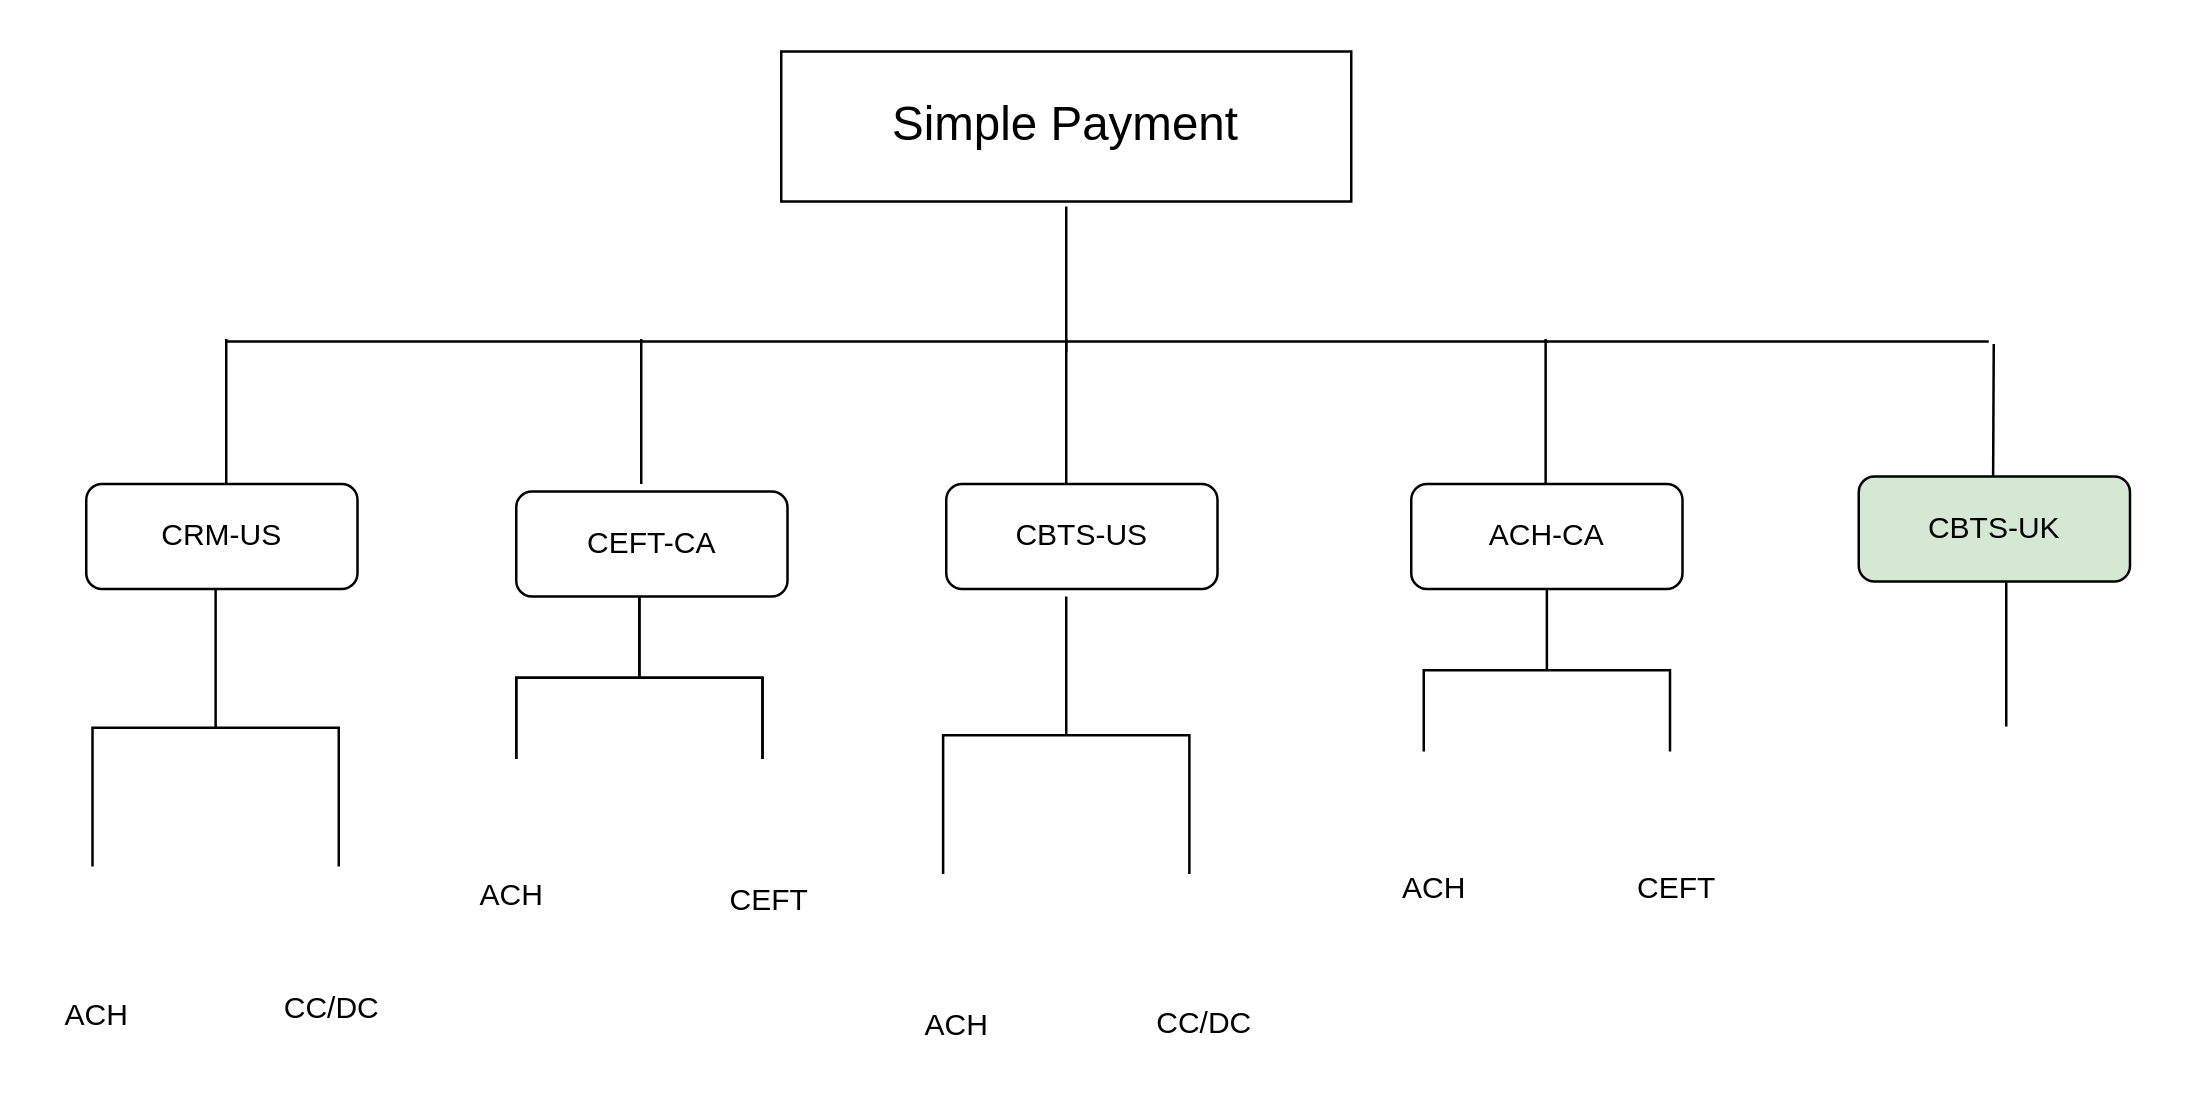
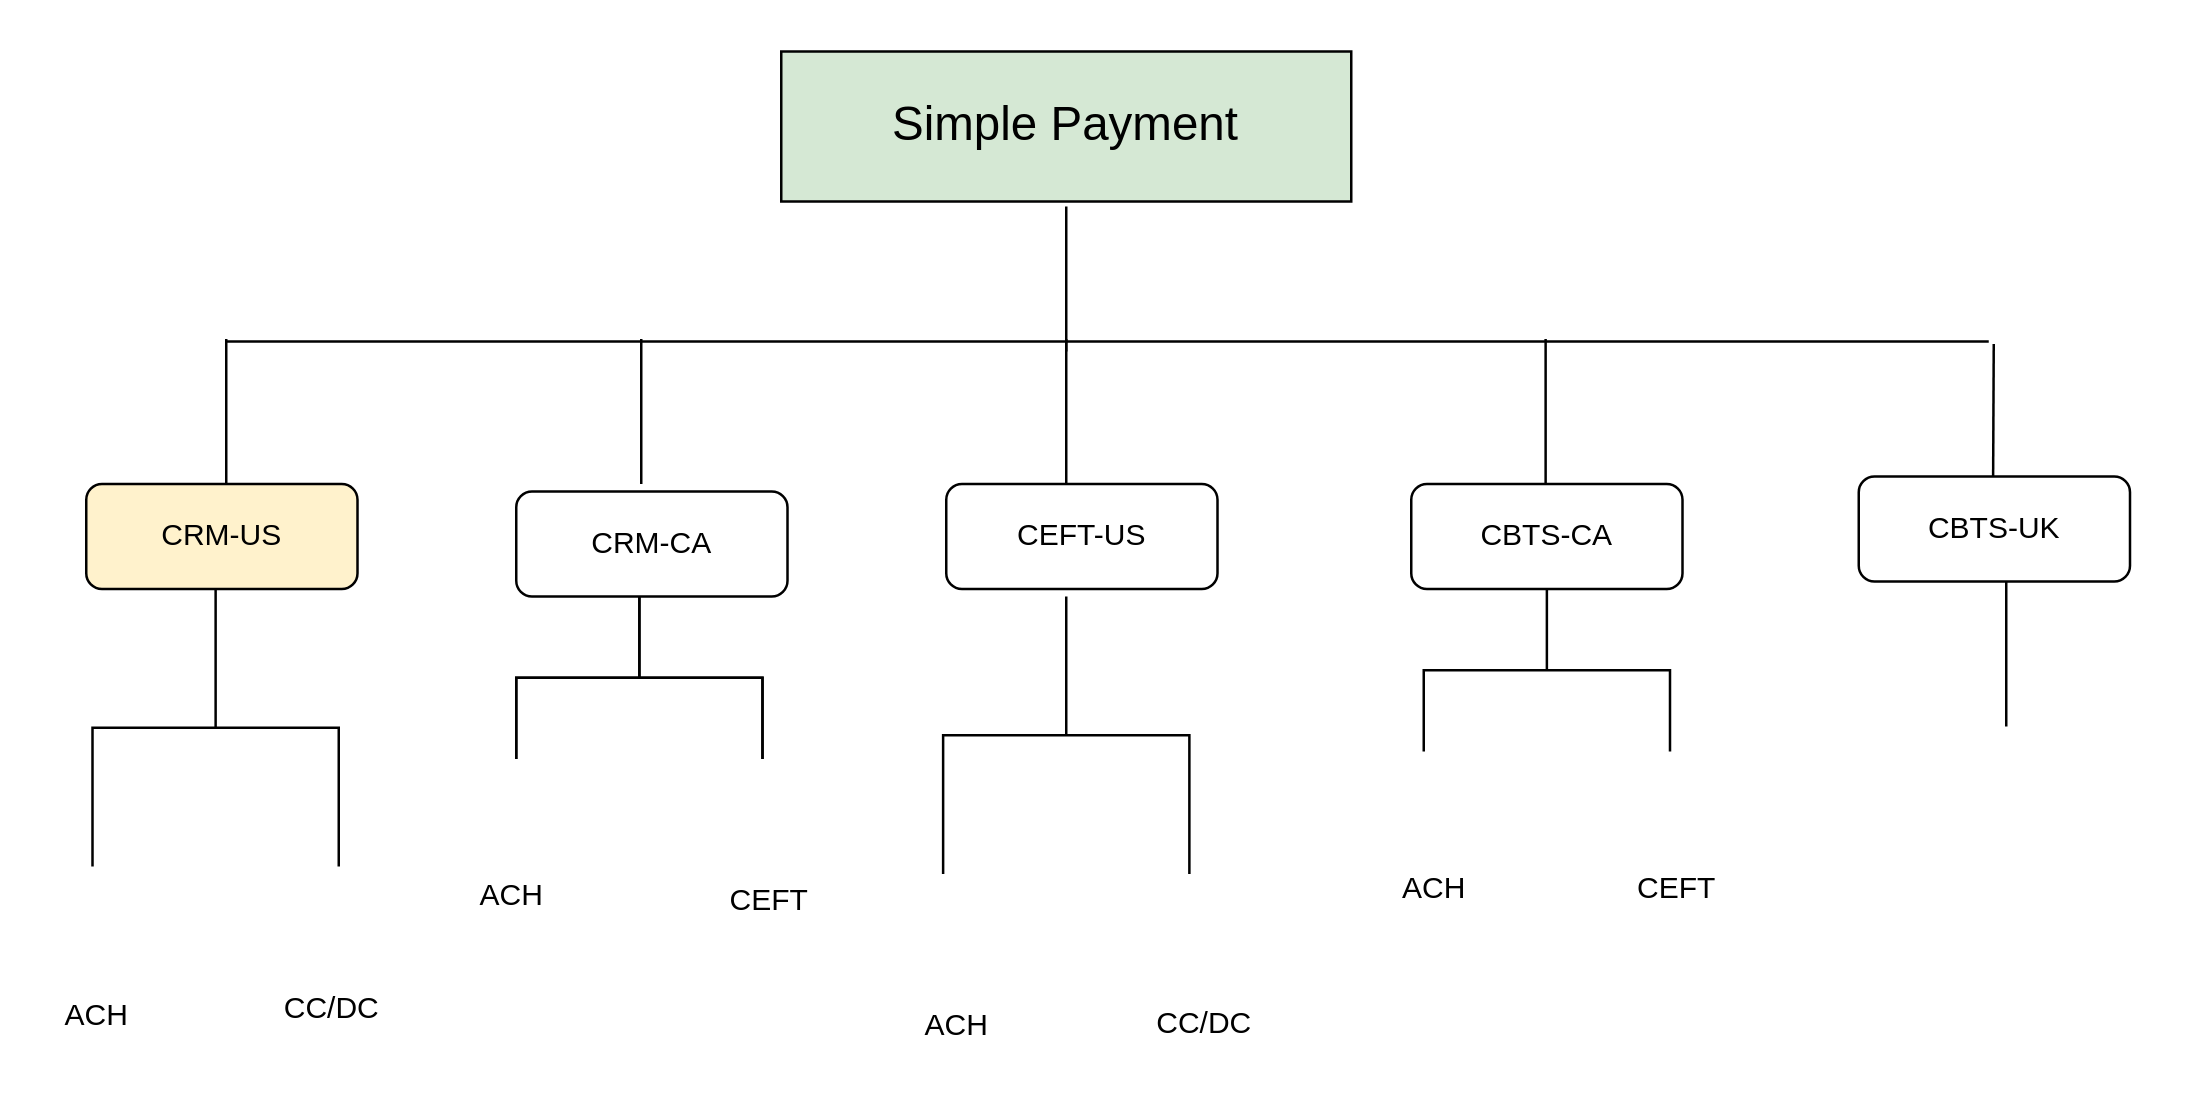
(1066, 126) -> (1066, 126)
(1994, 529) -> (1994, 529)
(222, 536) -> (222, 536)
(1083, 536) -> (1083, 536)
(1548, 536) -> (1548, 536)
(653, 544) -> (653, 544)
